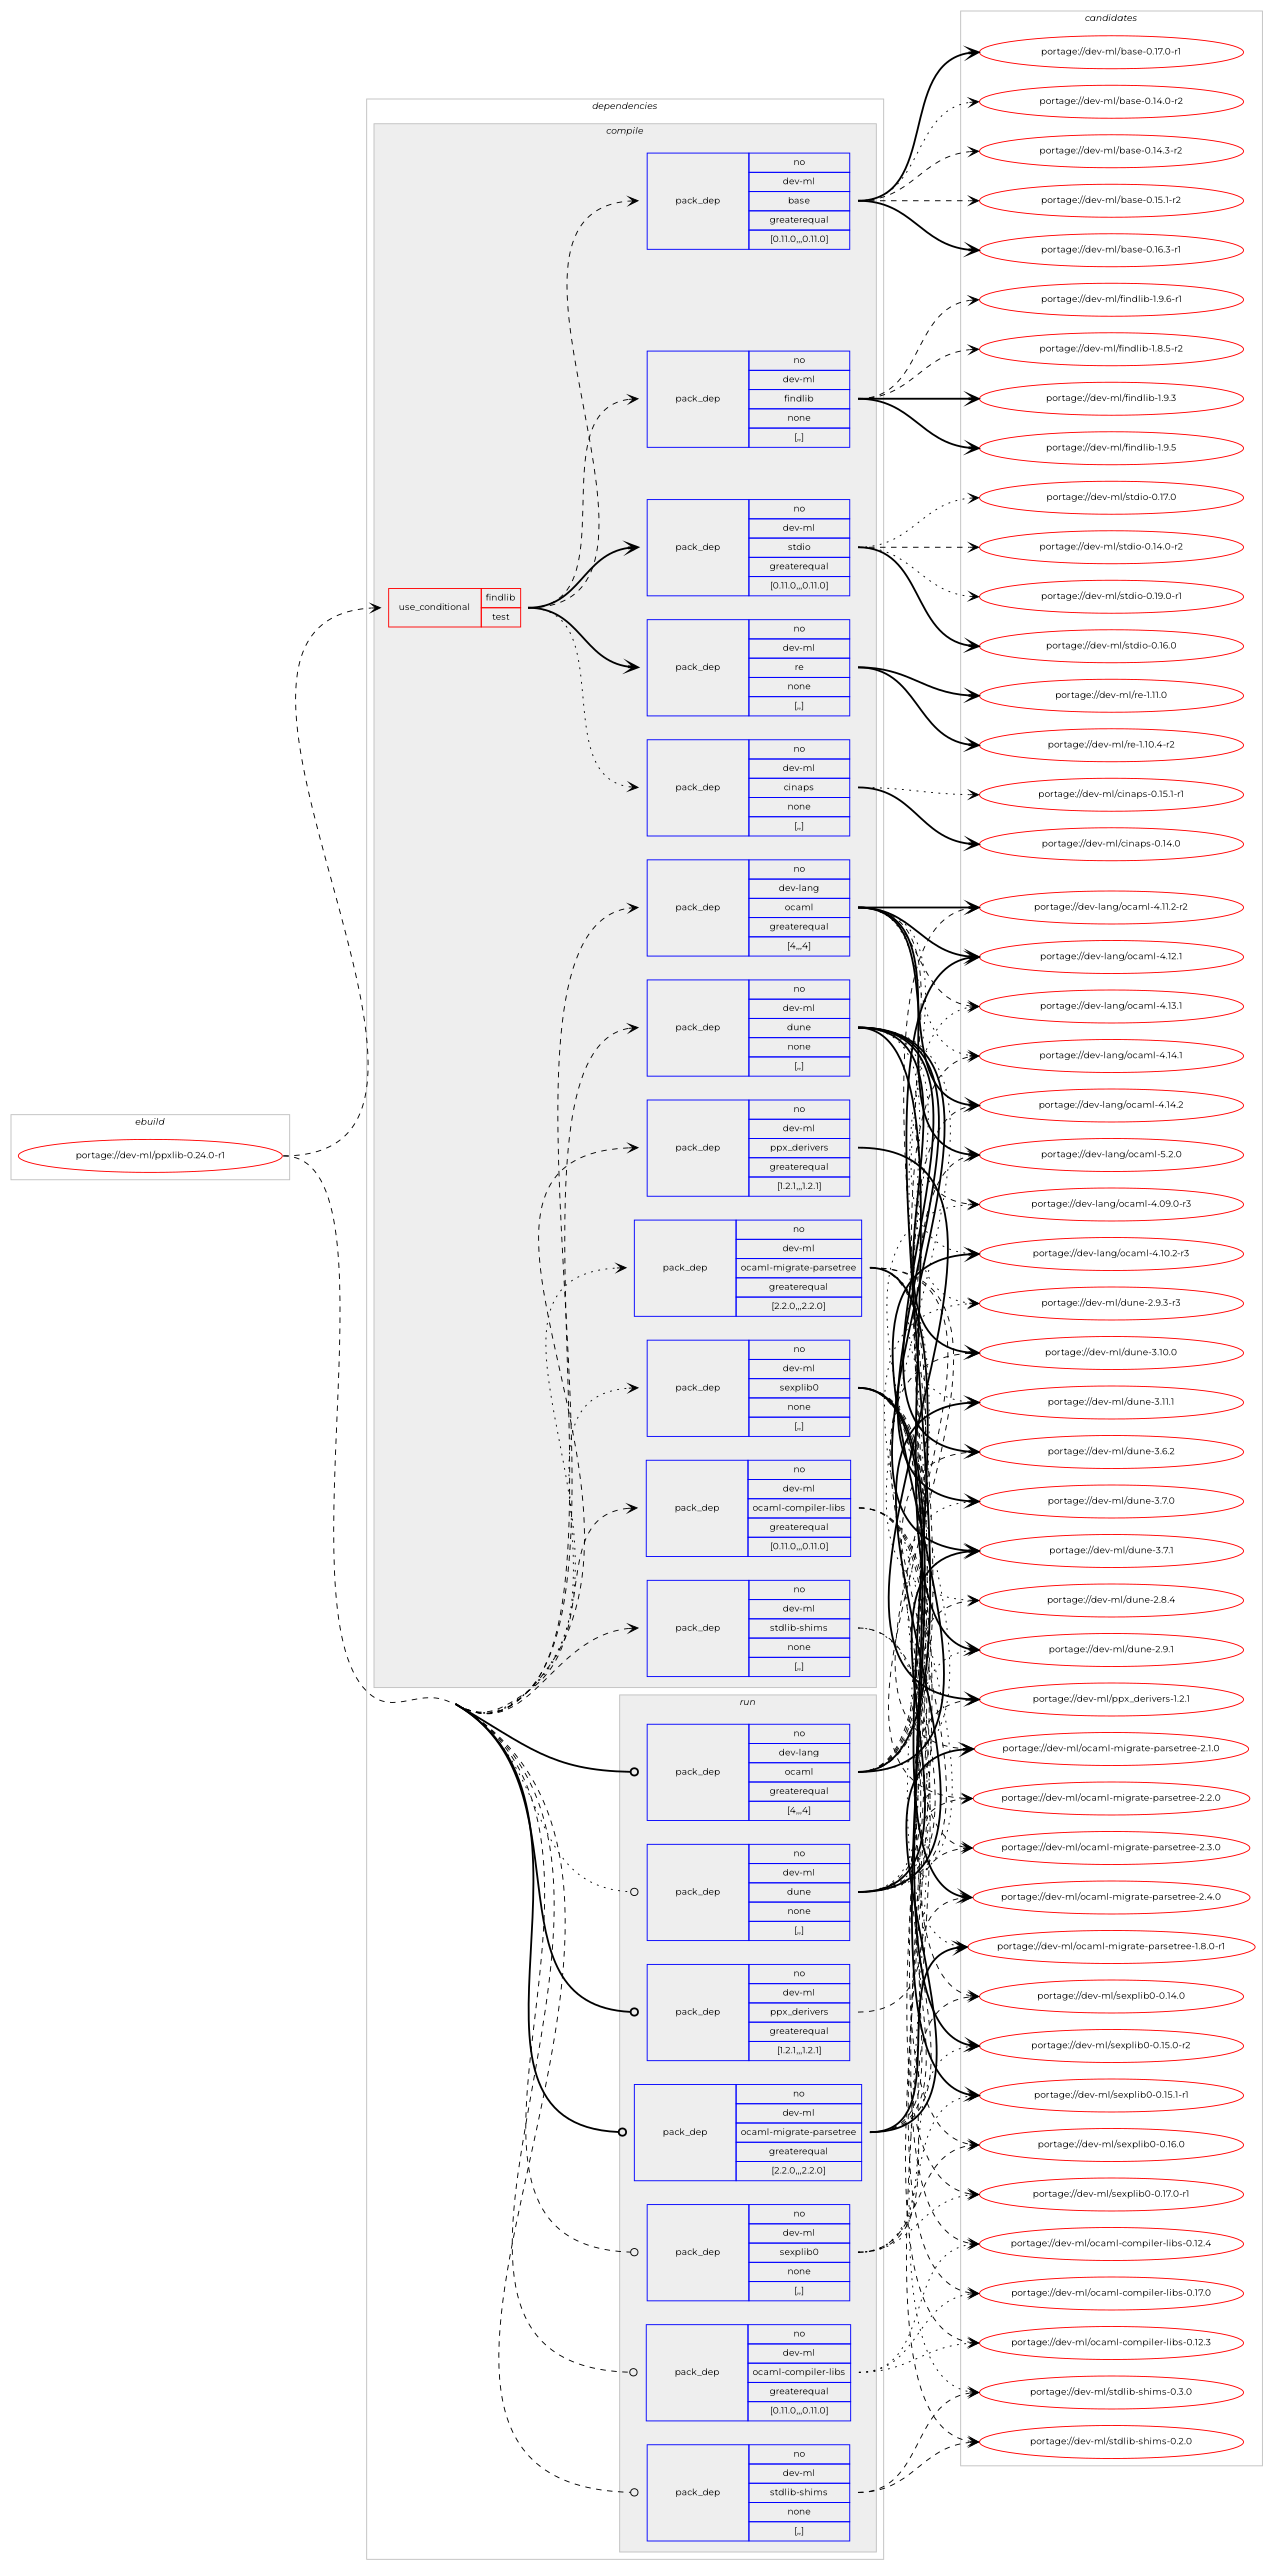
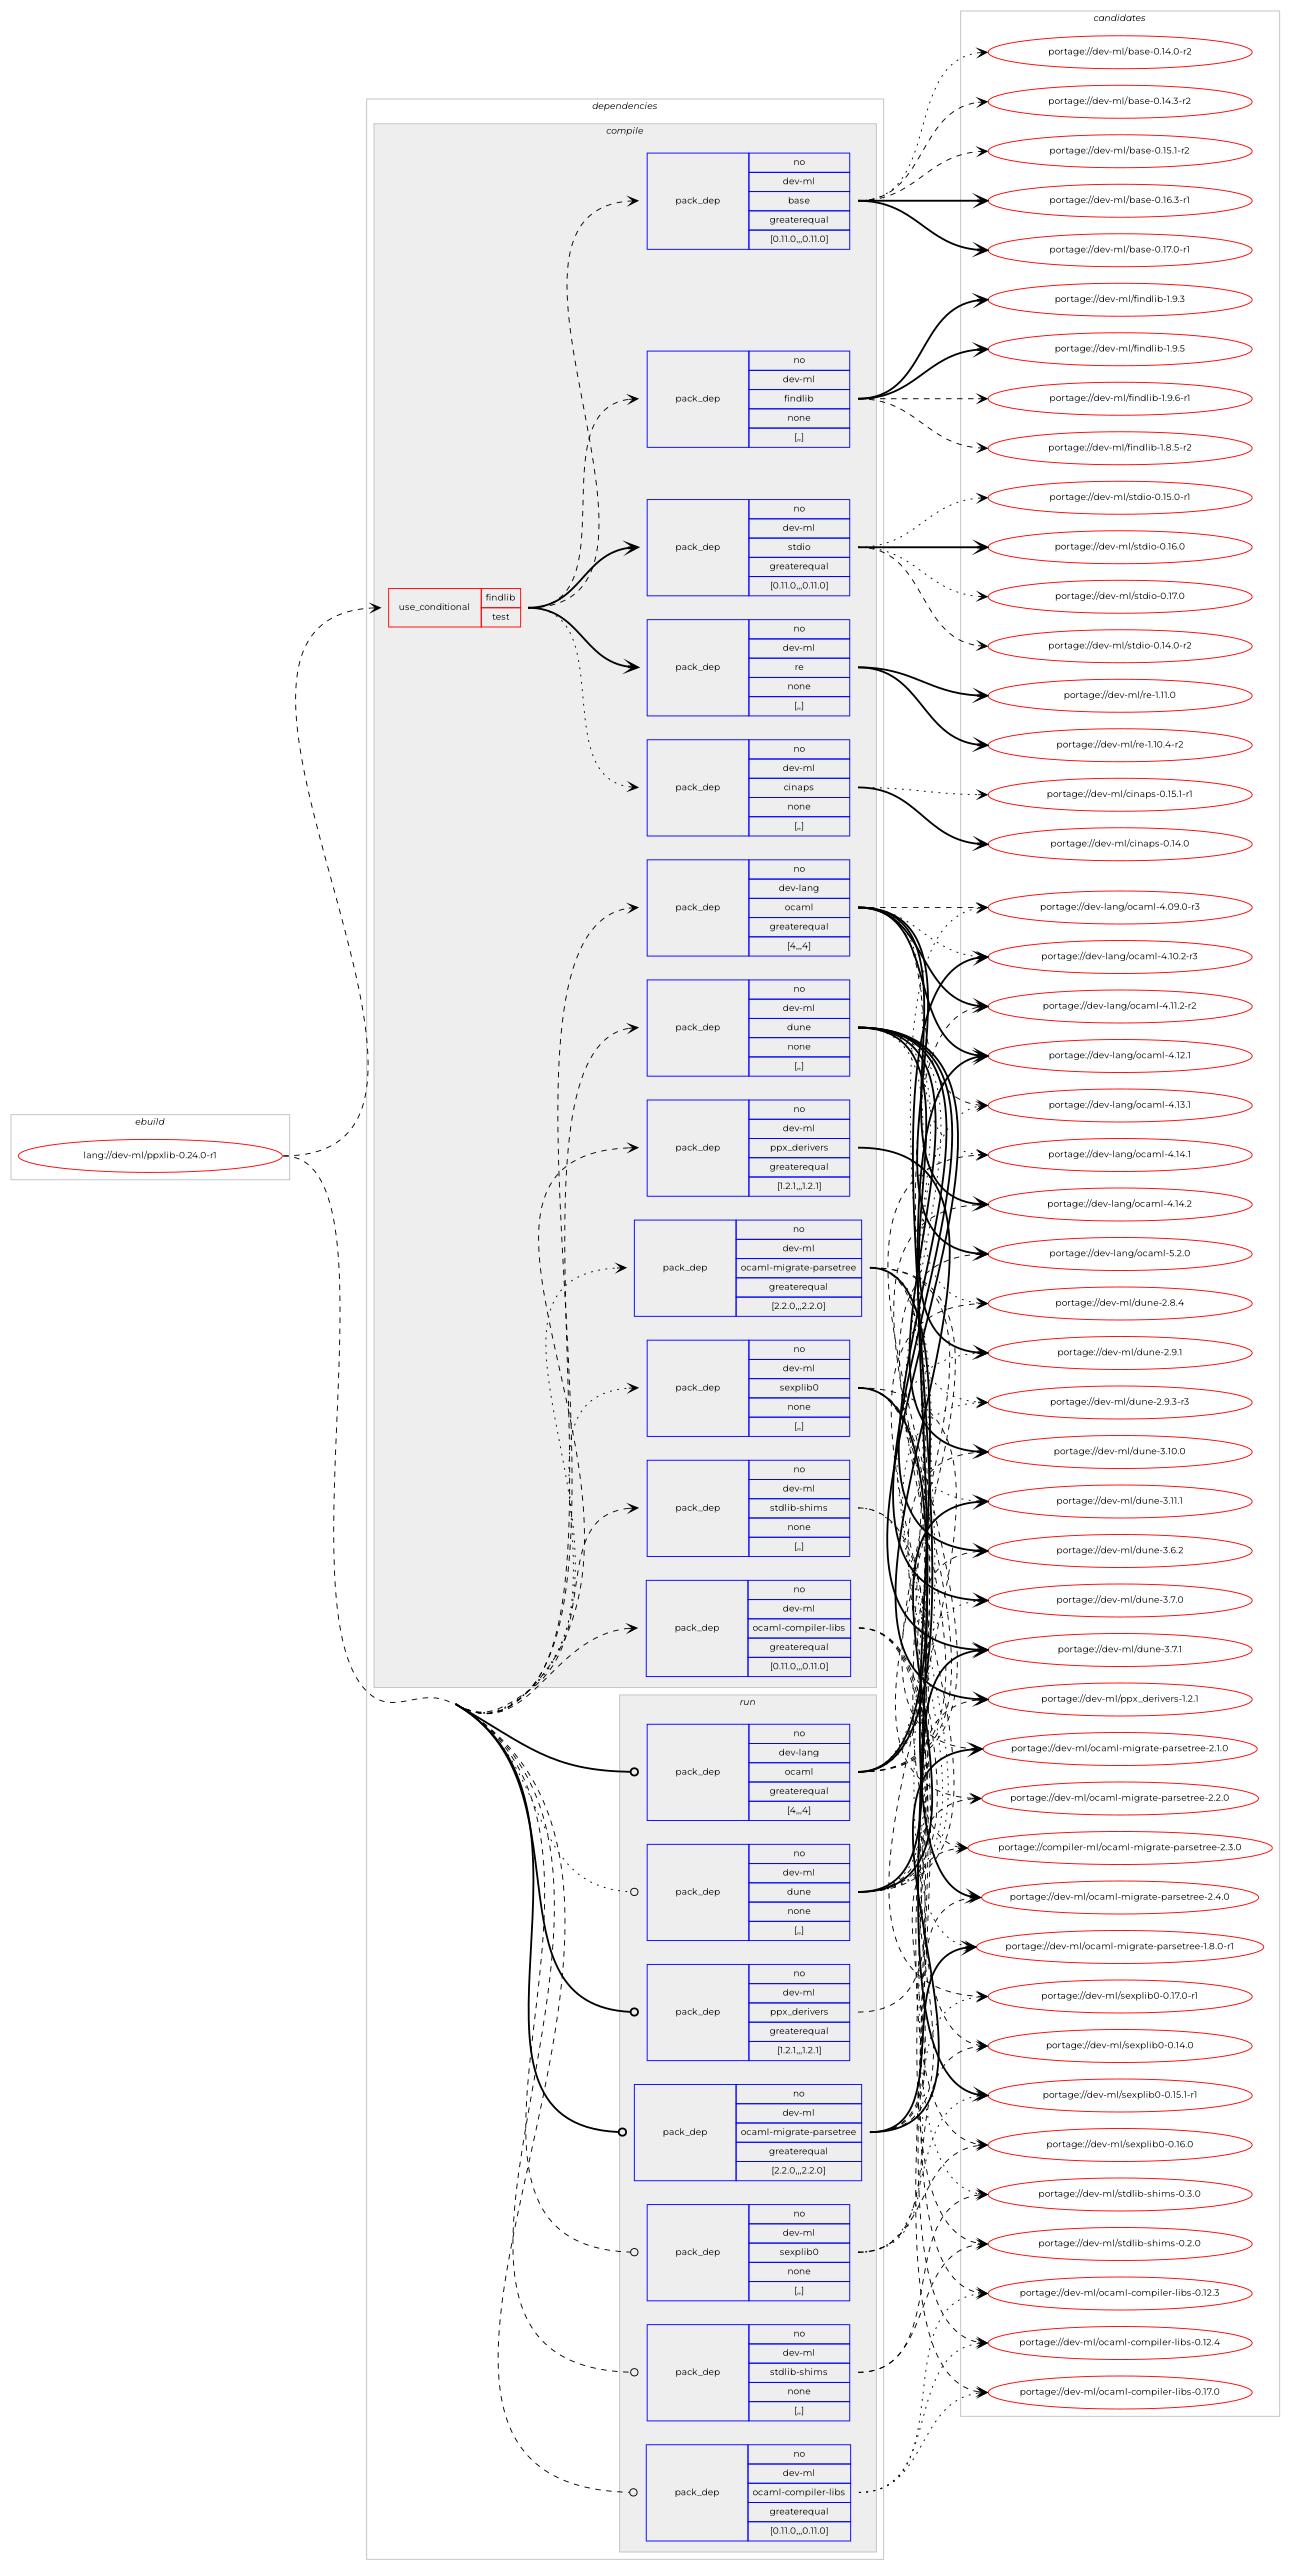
(1112, 597) -> (1120, 498)
(150, 1156) -> (150, 1156)
(1112, 1848) -> (1120, 1848)
(1112, 2046) -> none
